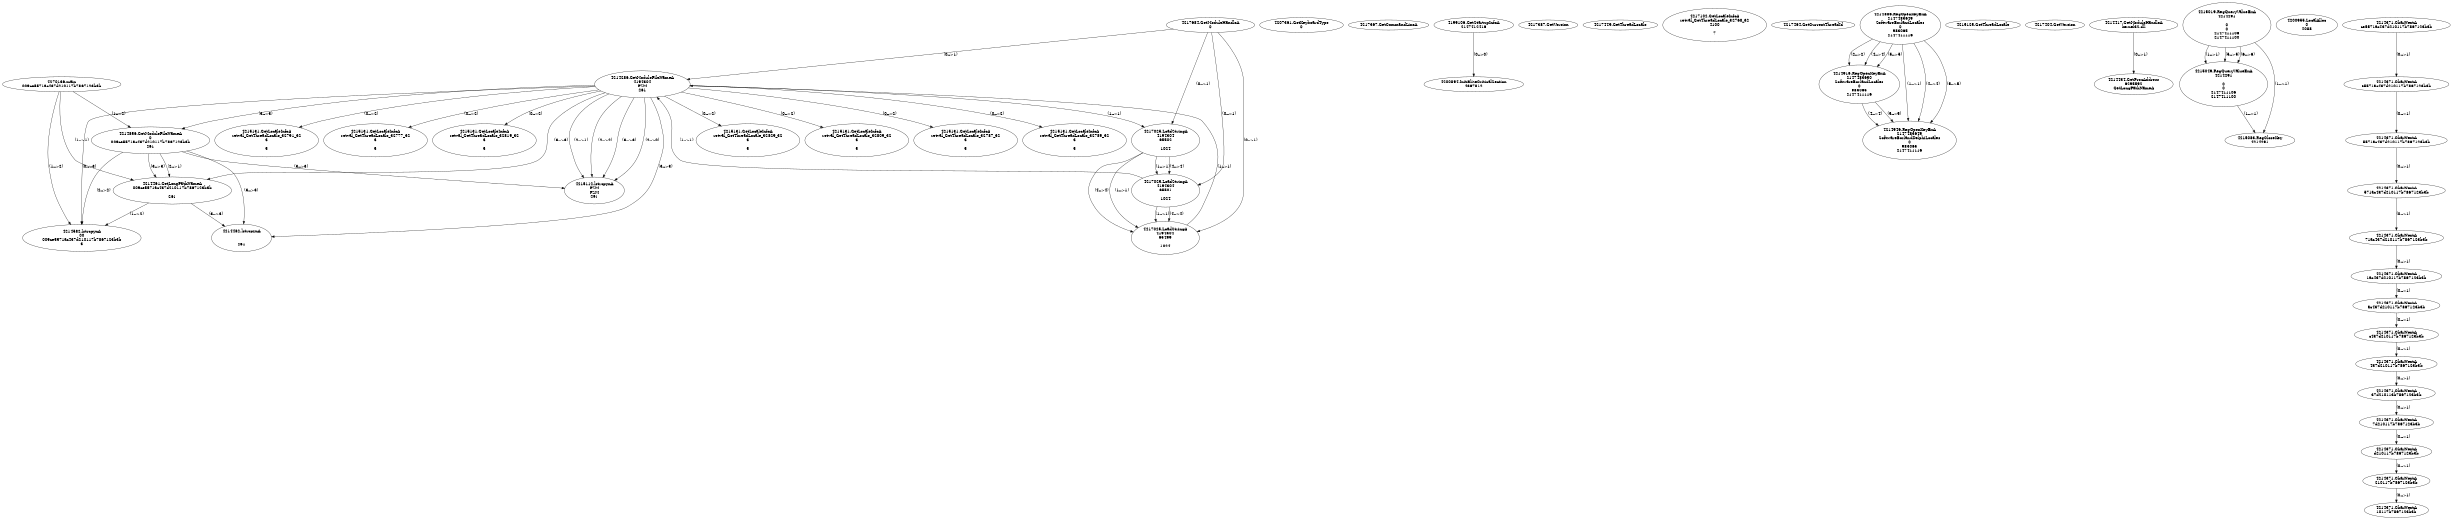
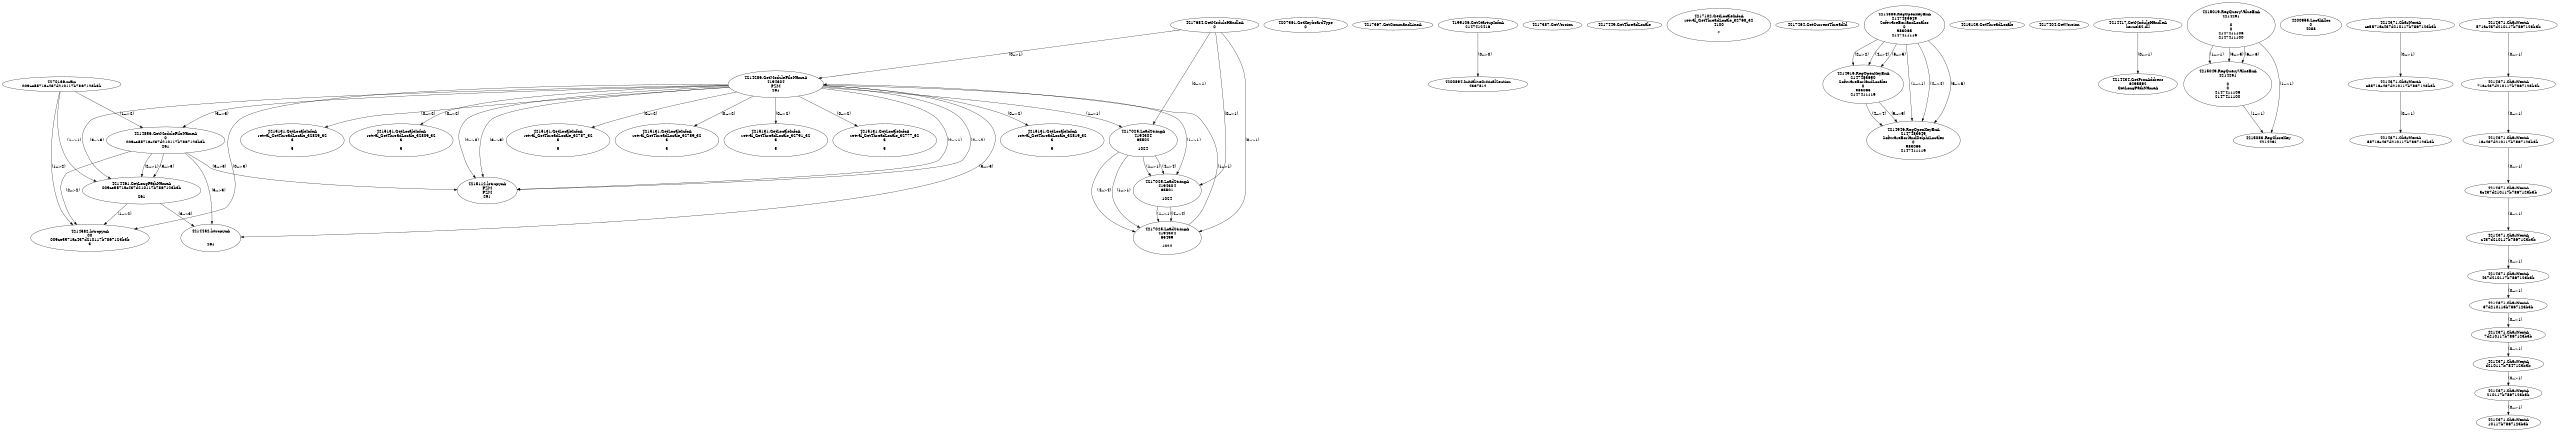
(2396, 164) -> none
(878, 170) -> (1030, 94)
(2396, 452) -> (2508, 364)
